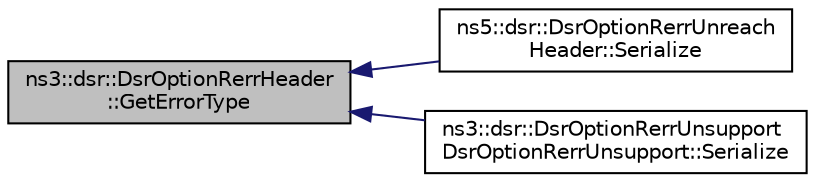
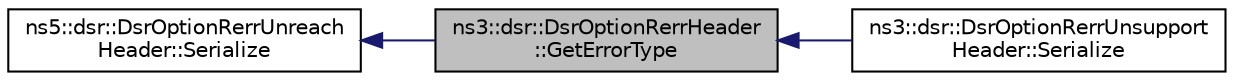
(405, 65) -> (409, 40)
(616, 142) -> (1039, 40)
